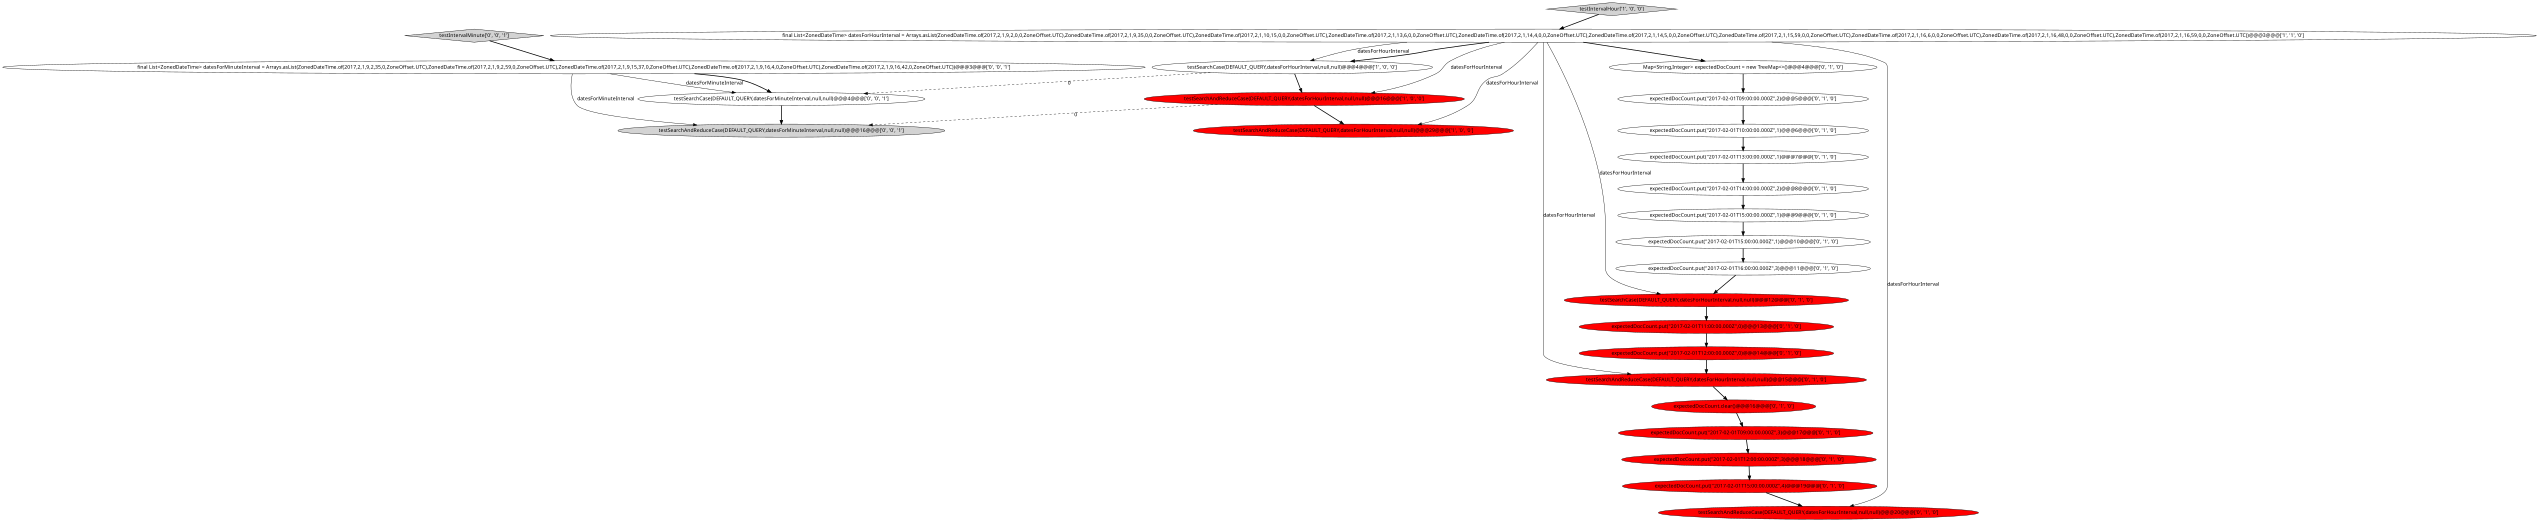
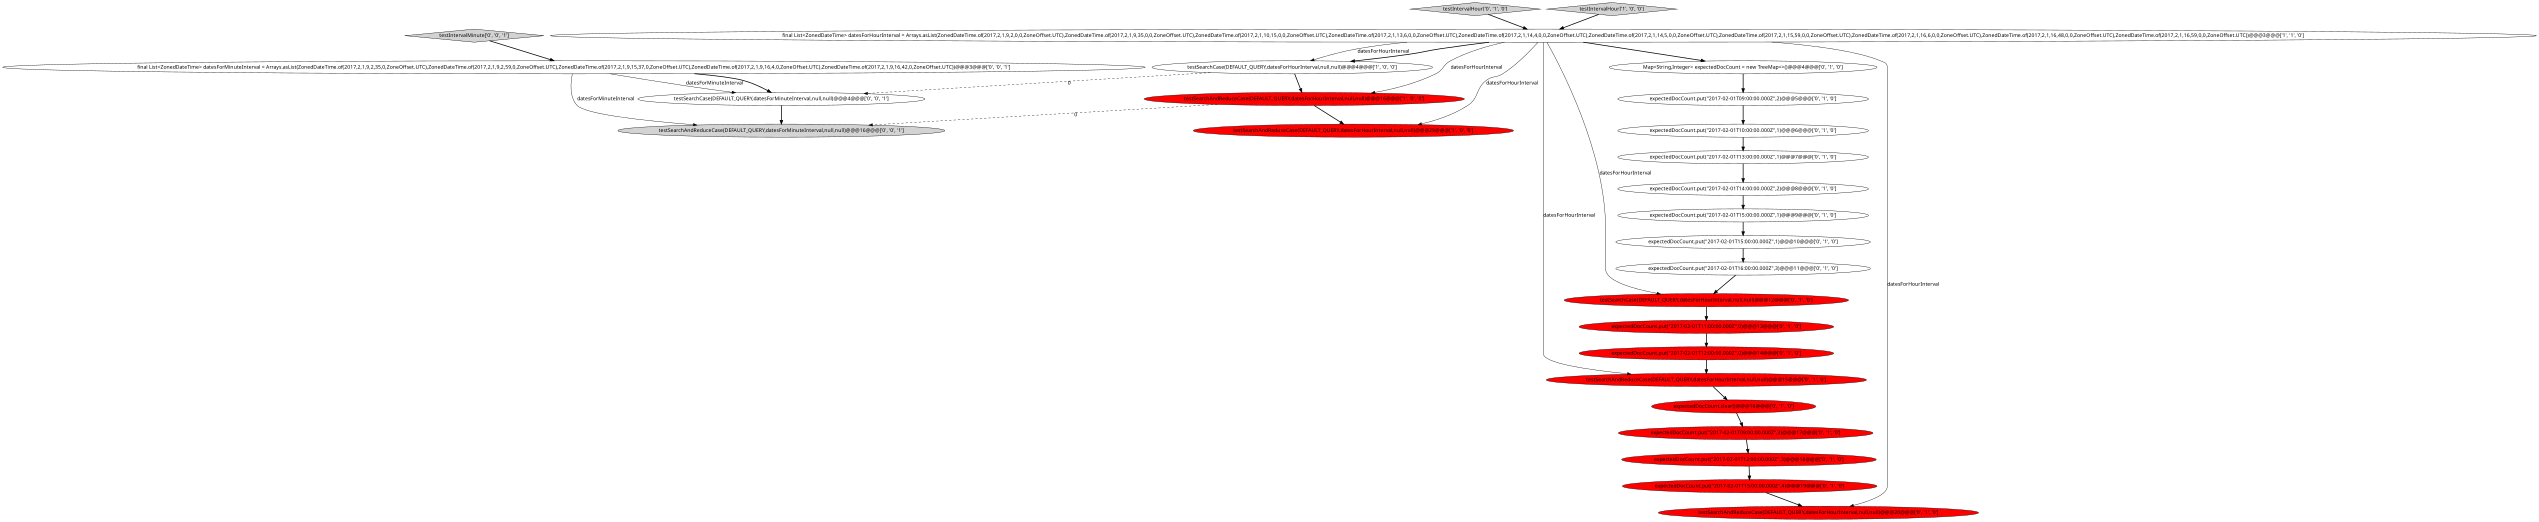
none -> (1475, 9)
